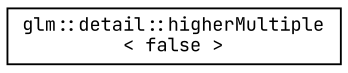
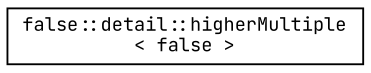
(174, 36) -> (185, 36)
